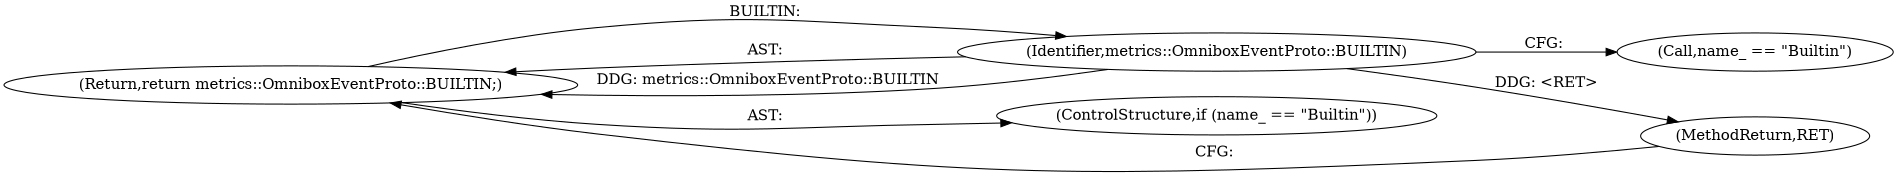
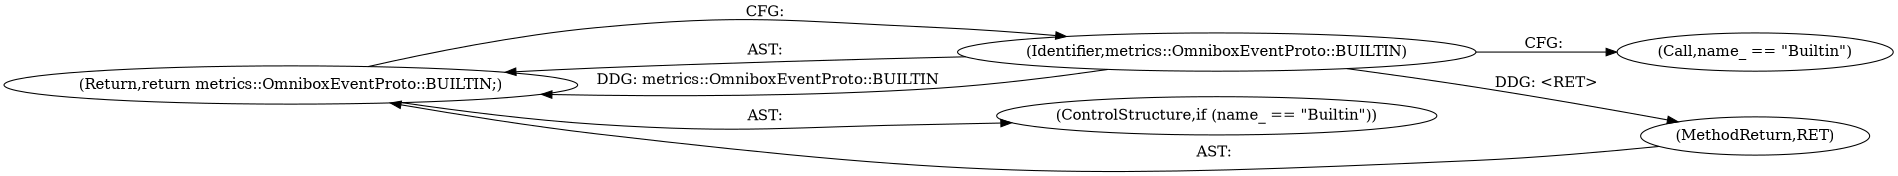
(768, 12) -> (768, 12)
(1217, 152) -> (1217, 152)
